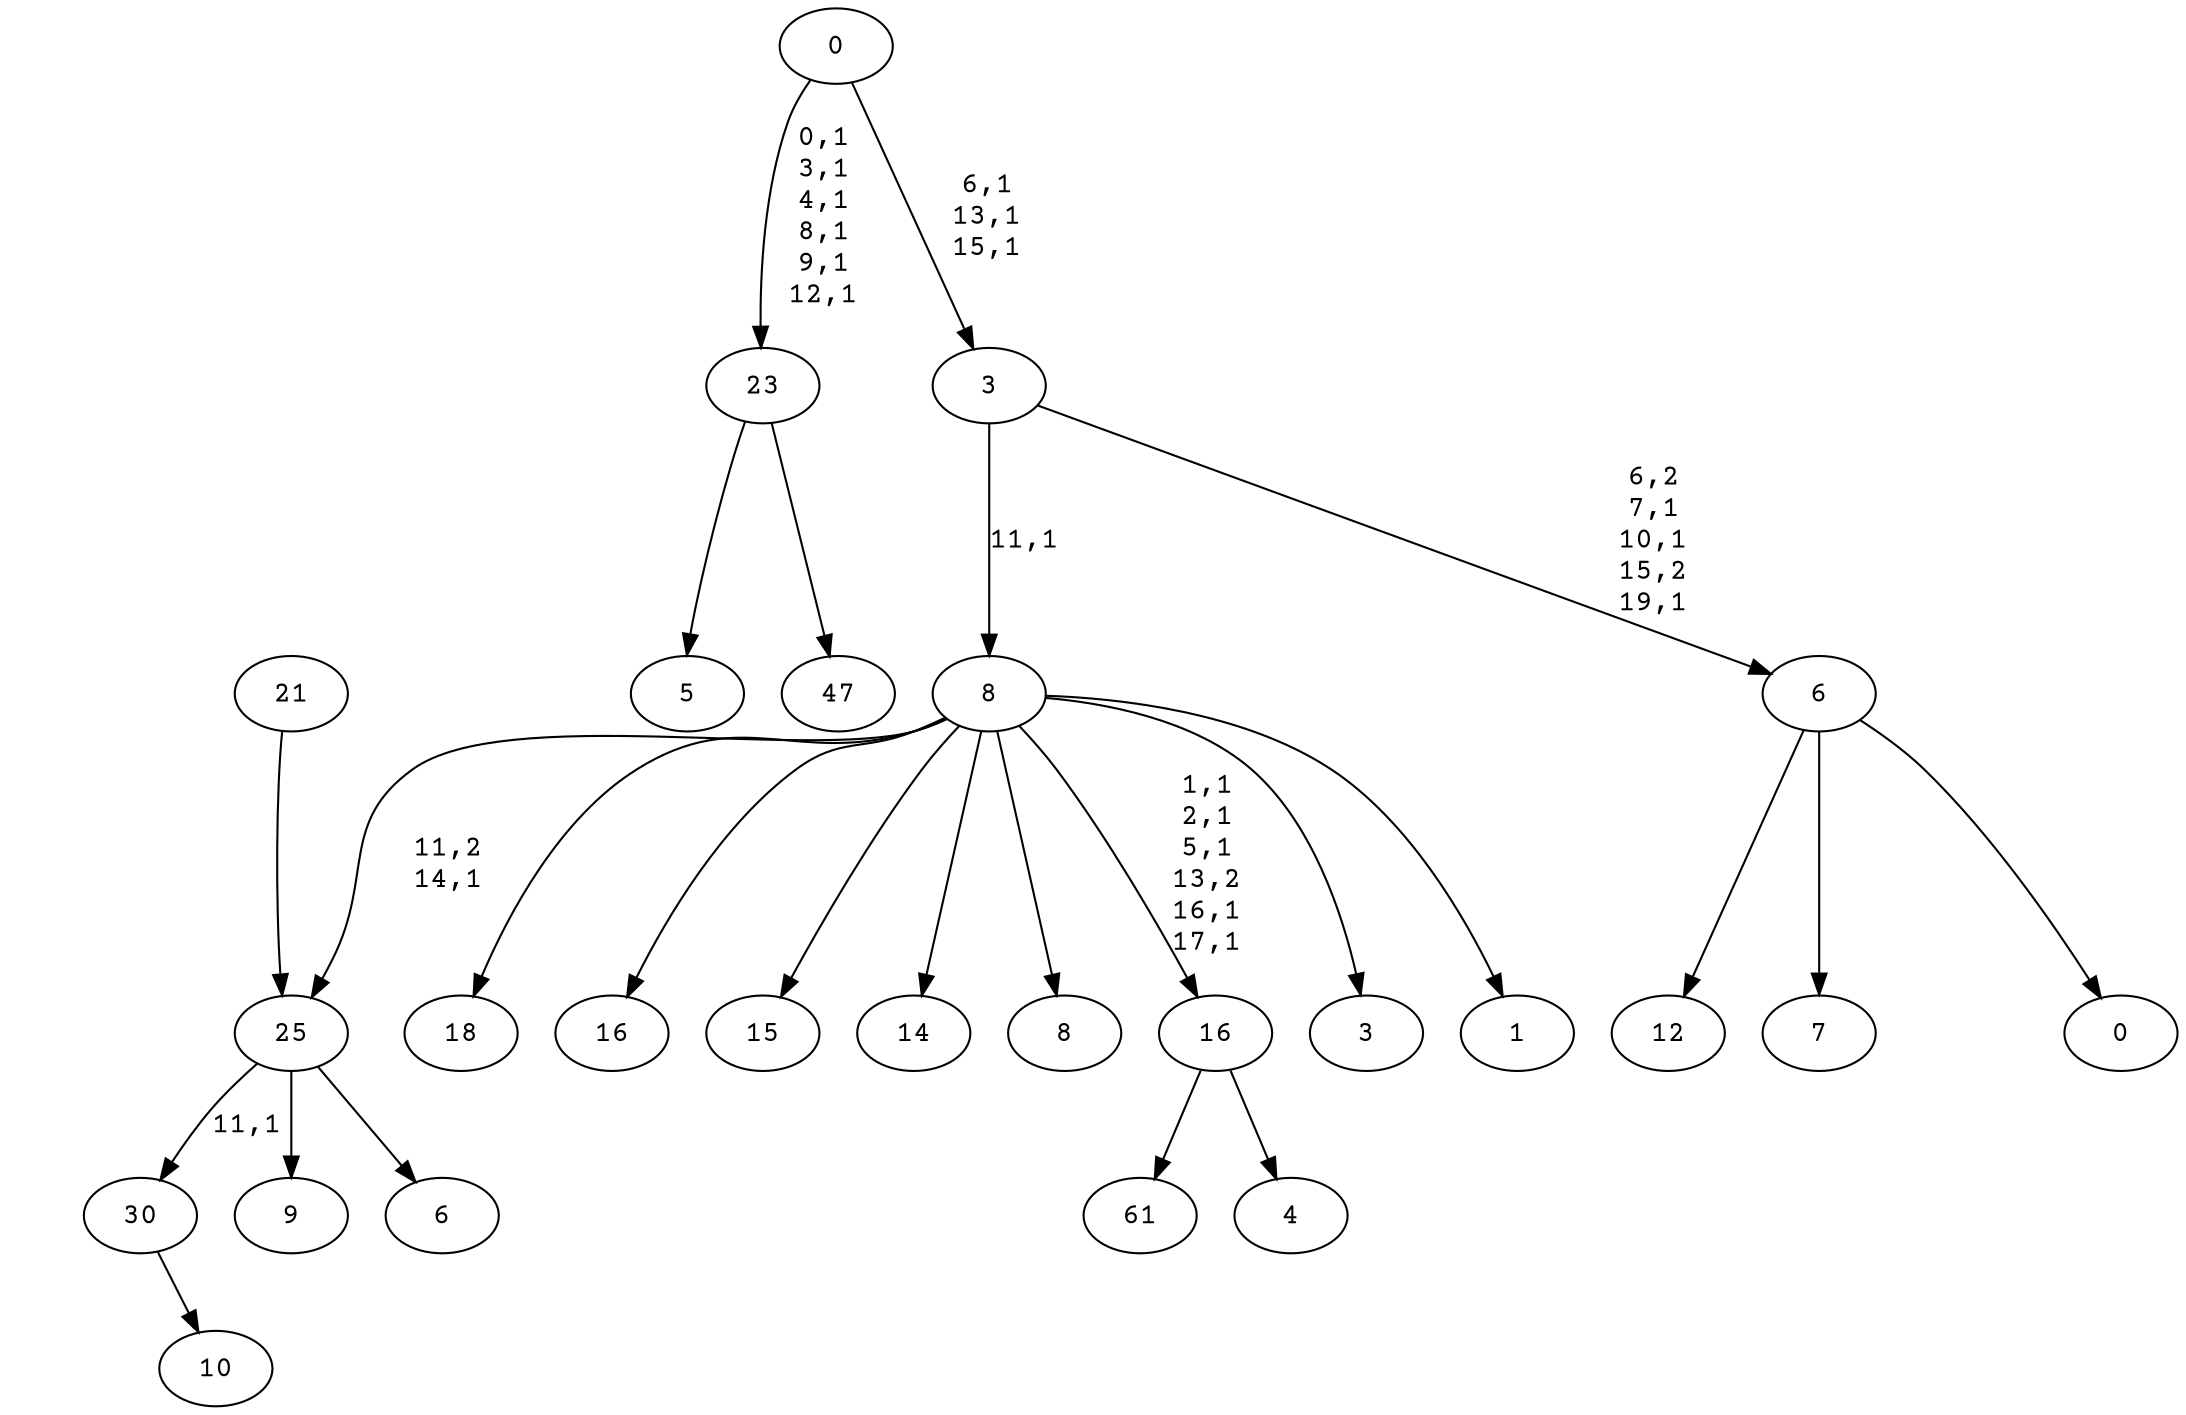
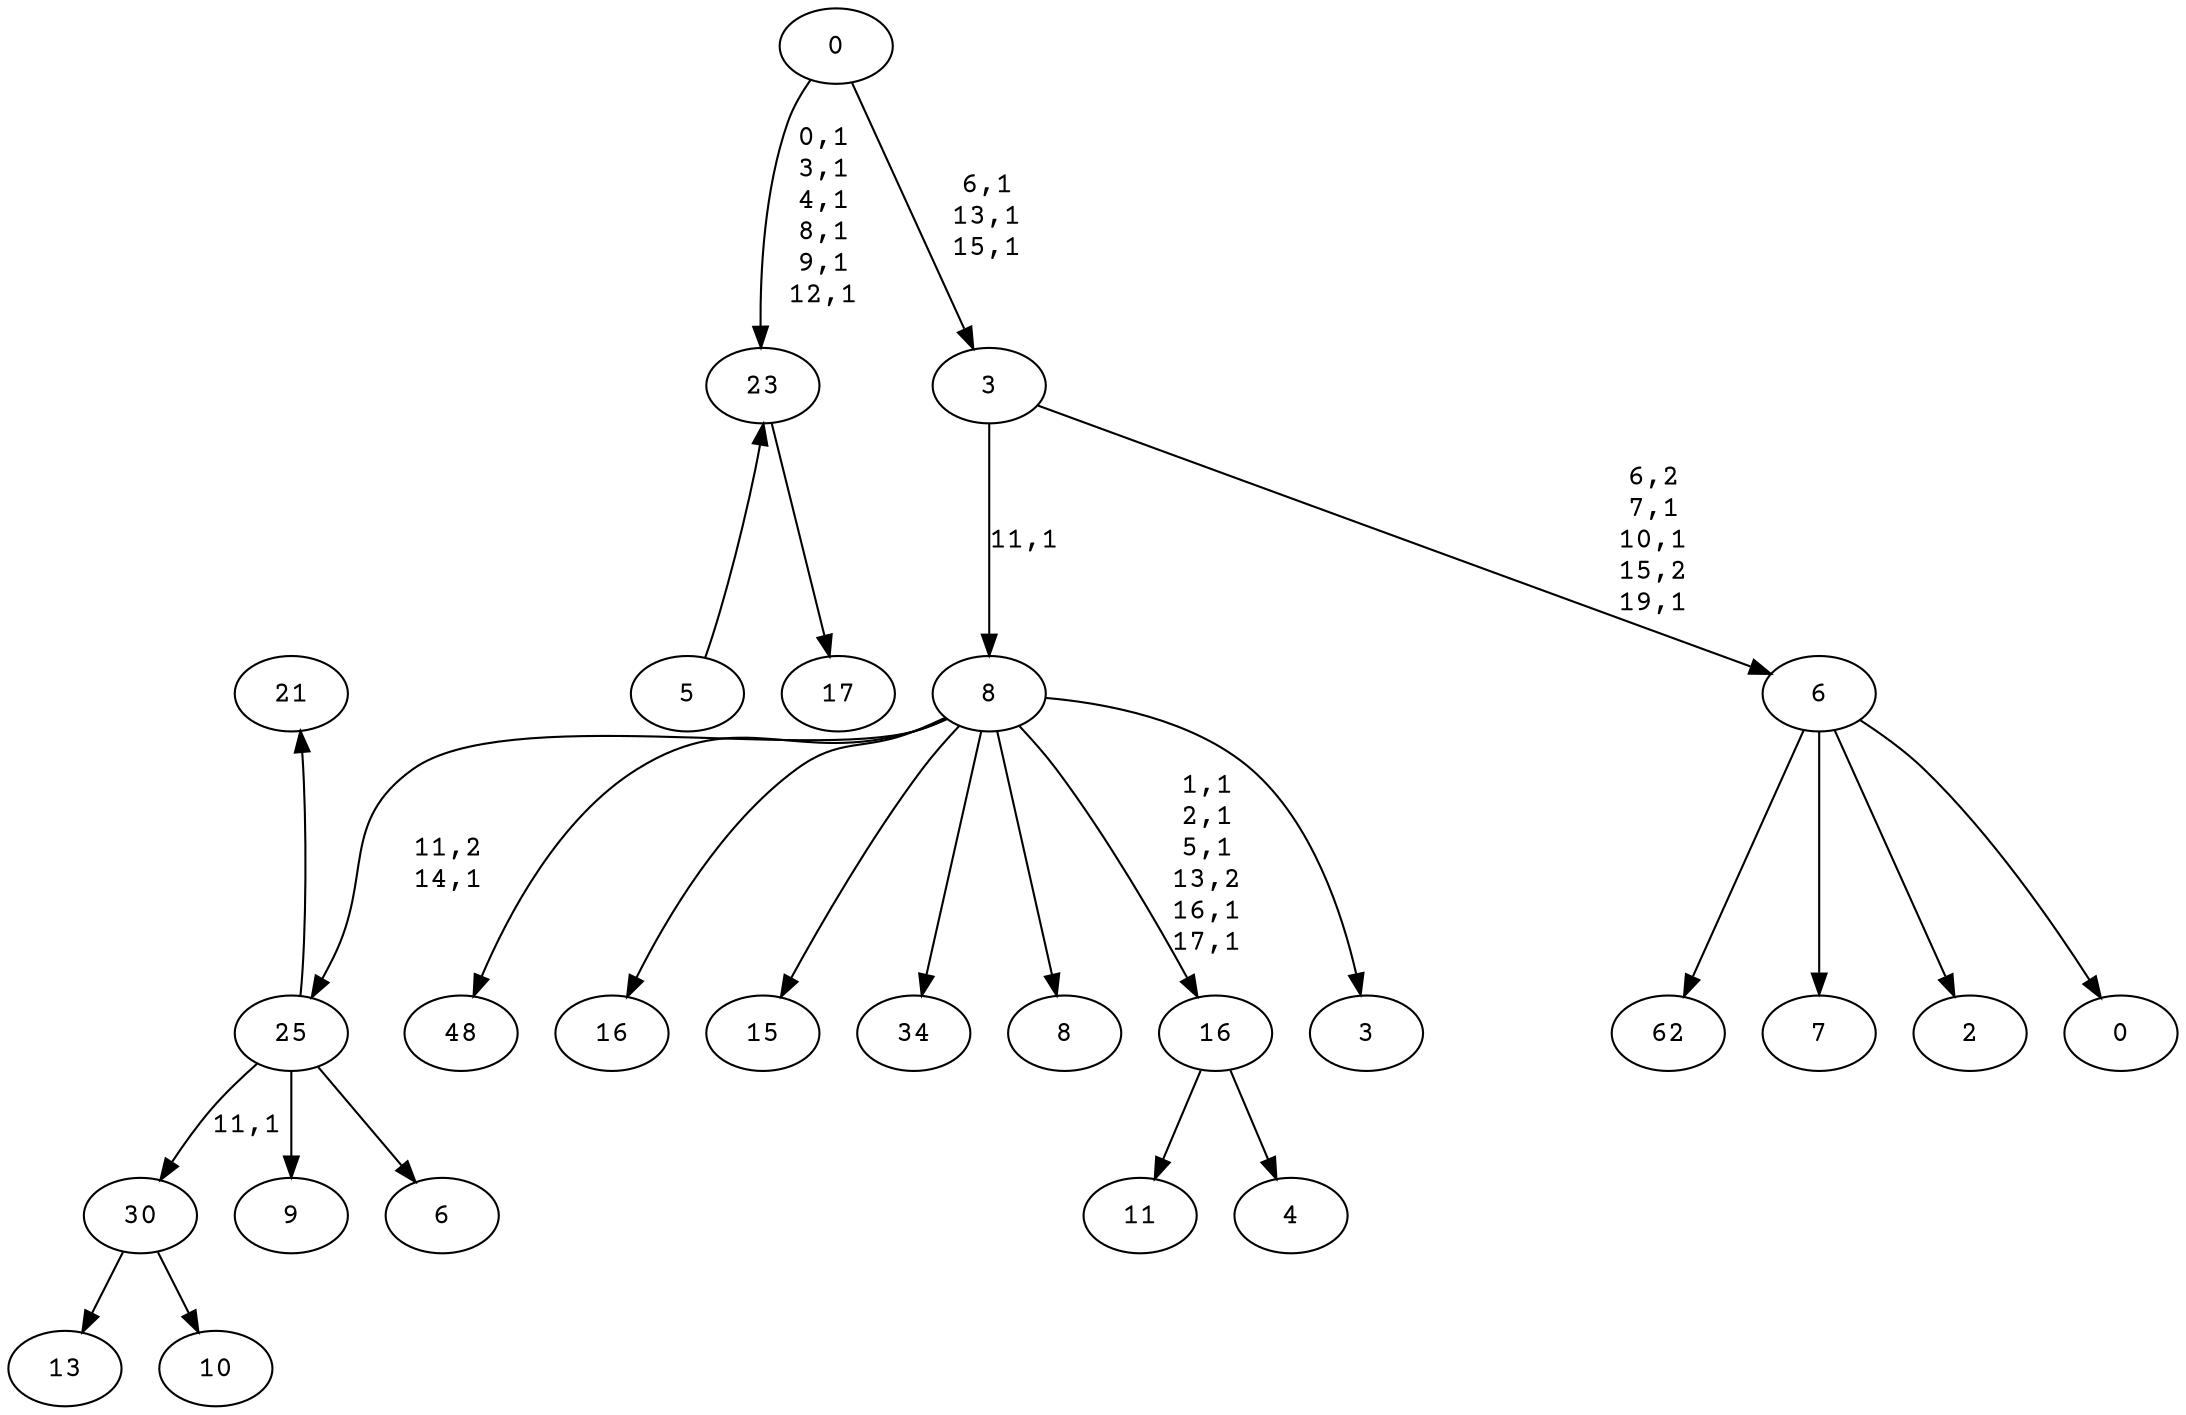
(714, 527) -> (736, 552)
(838, 694) -> (838, 694)
(277, 852) -> (305, 874)
(461, 1033) -> (461, 1033)
(914, 1033) -> (914, 1033)
(1517, 1033) -> none
(1668, 1033) -> (1668, 1033)
none -> (1970, 1033)
(1140, 1216) -> (1140, 1216)
none -> (65, 1369)
